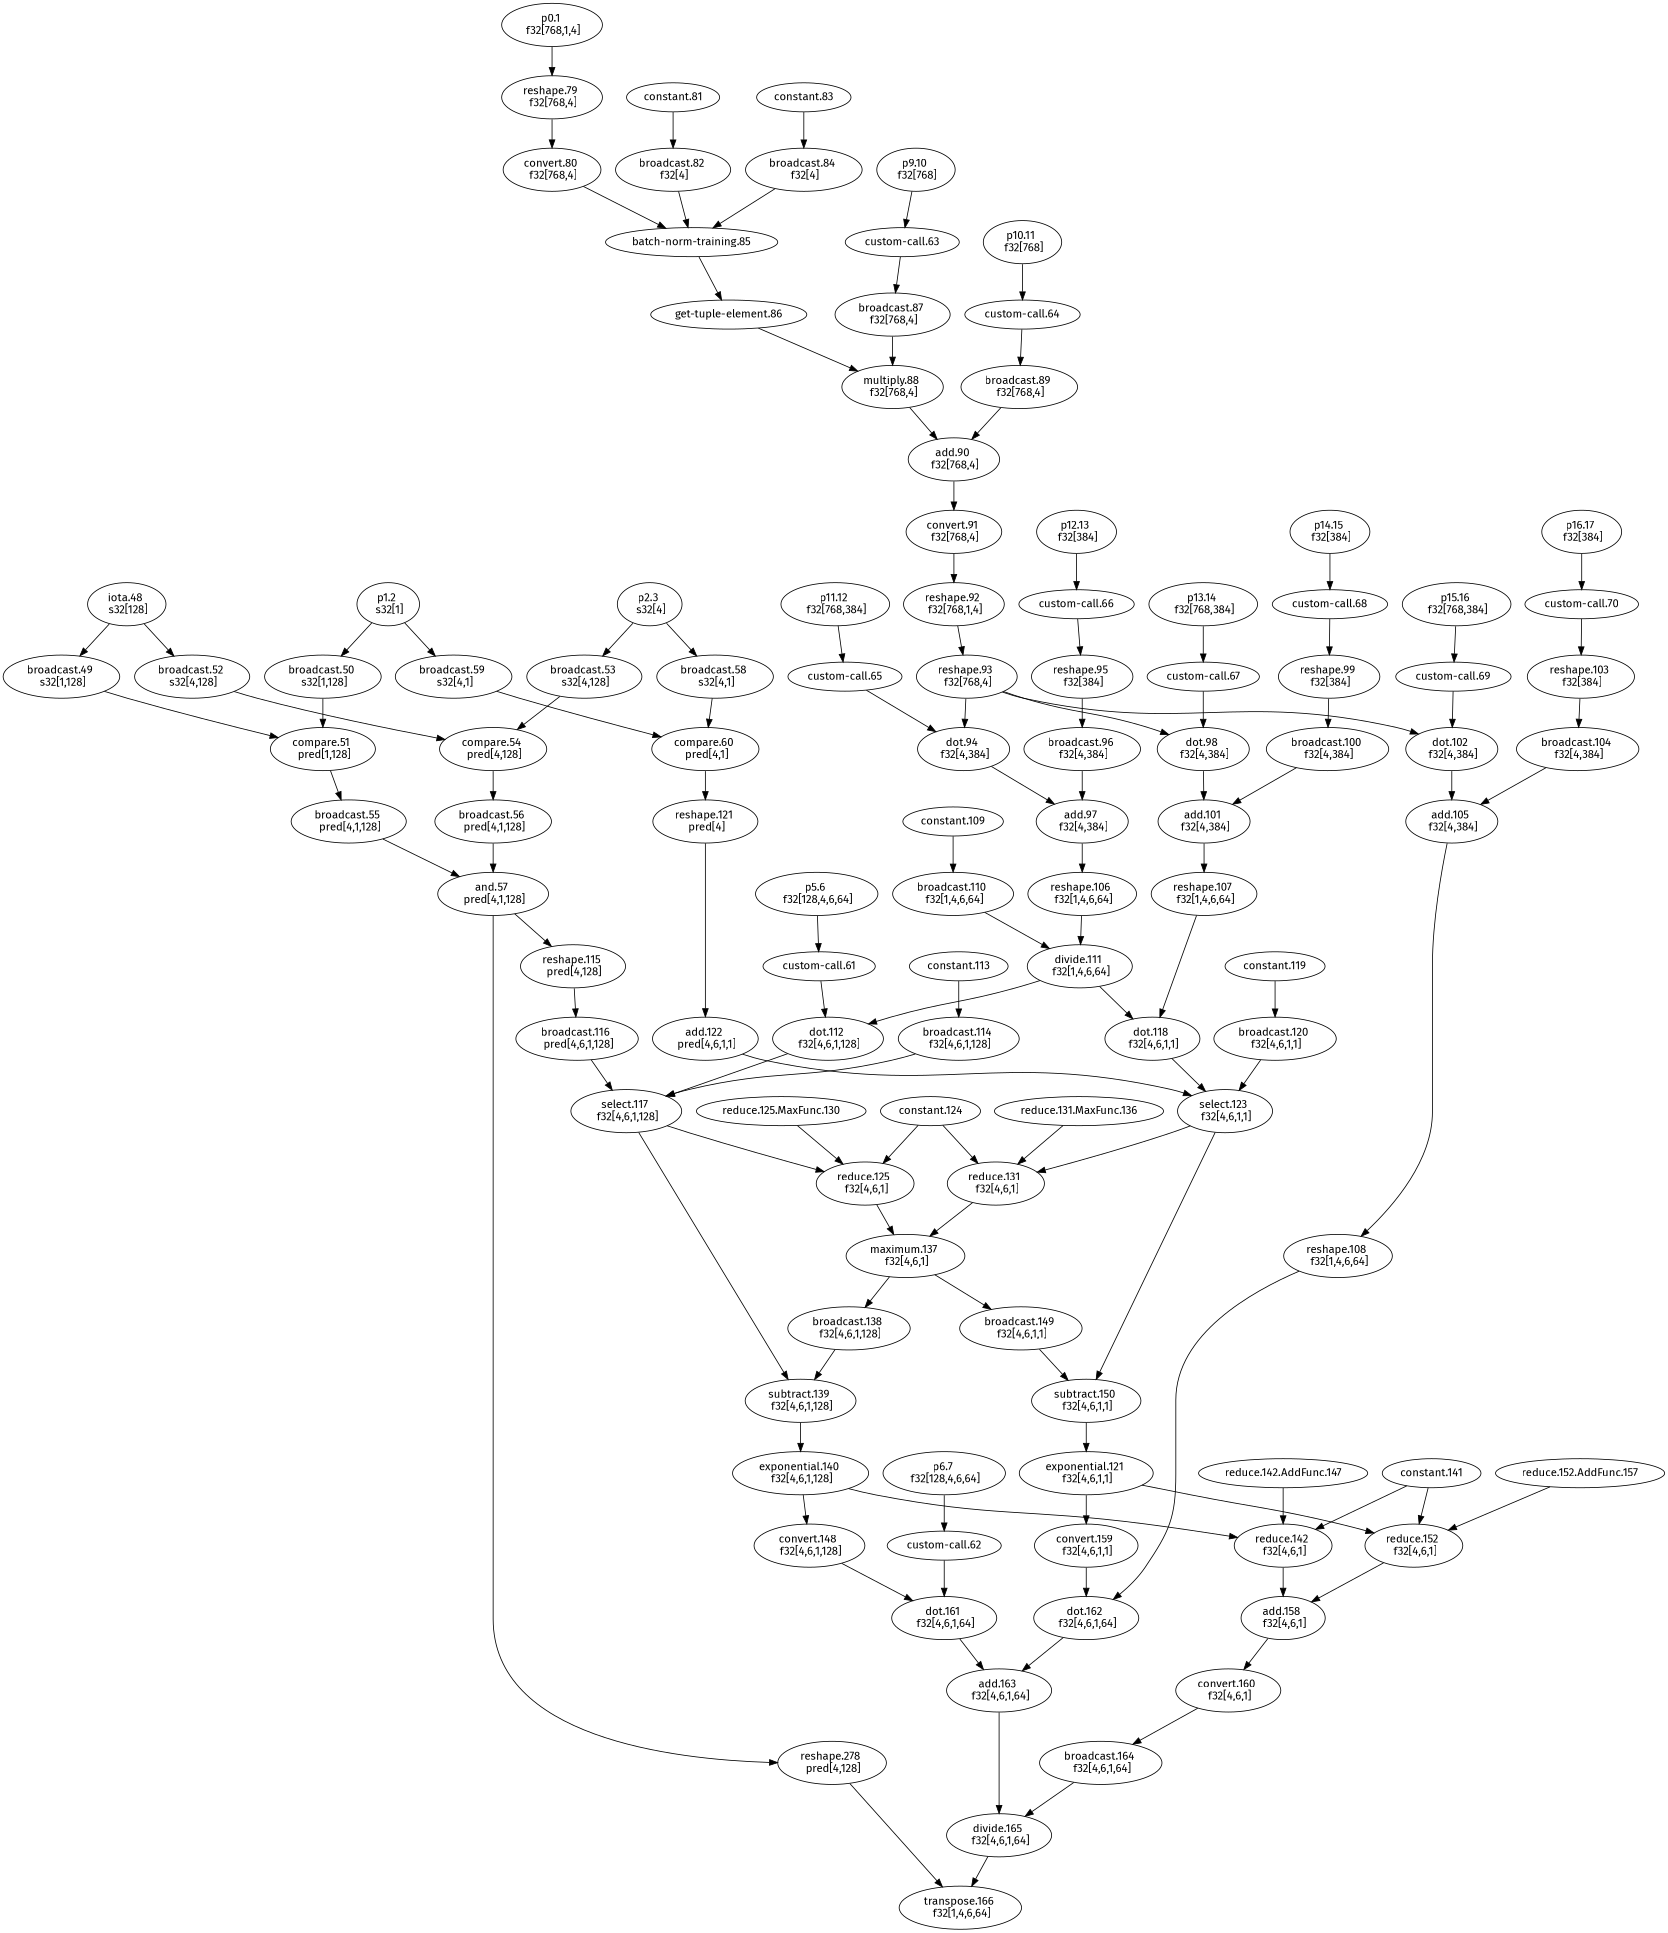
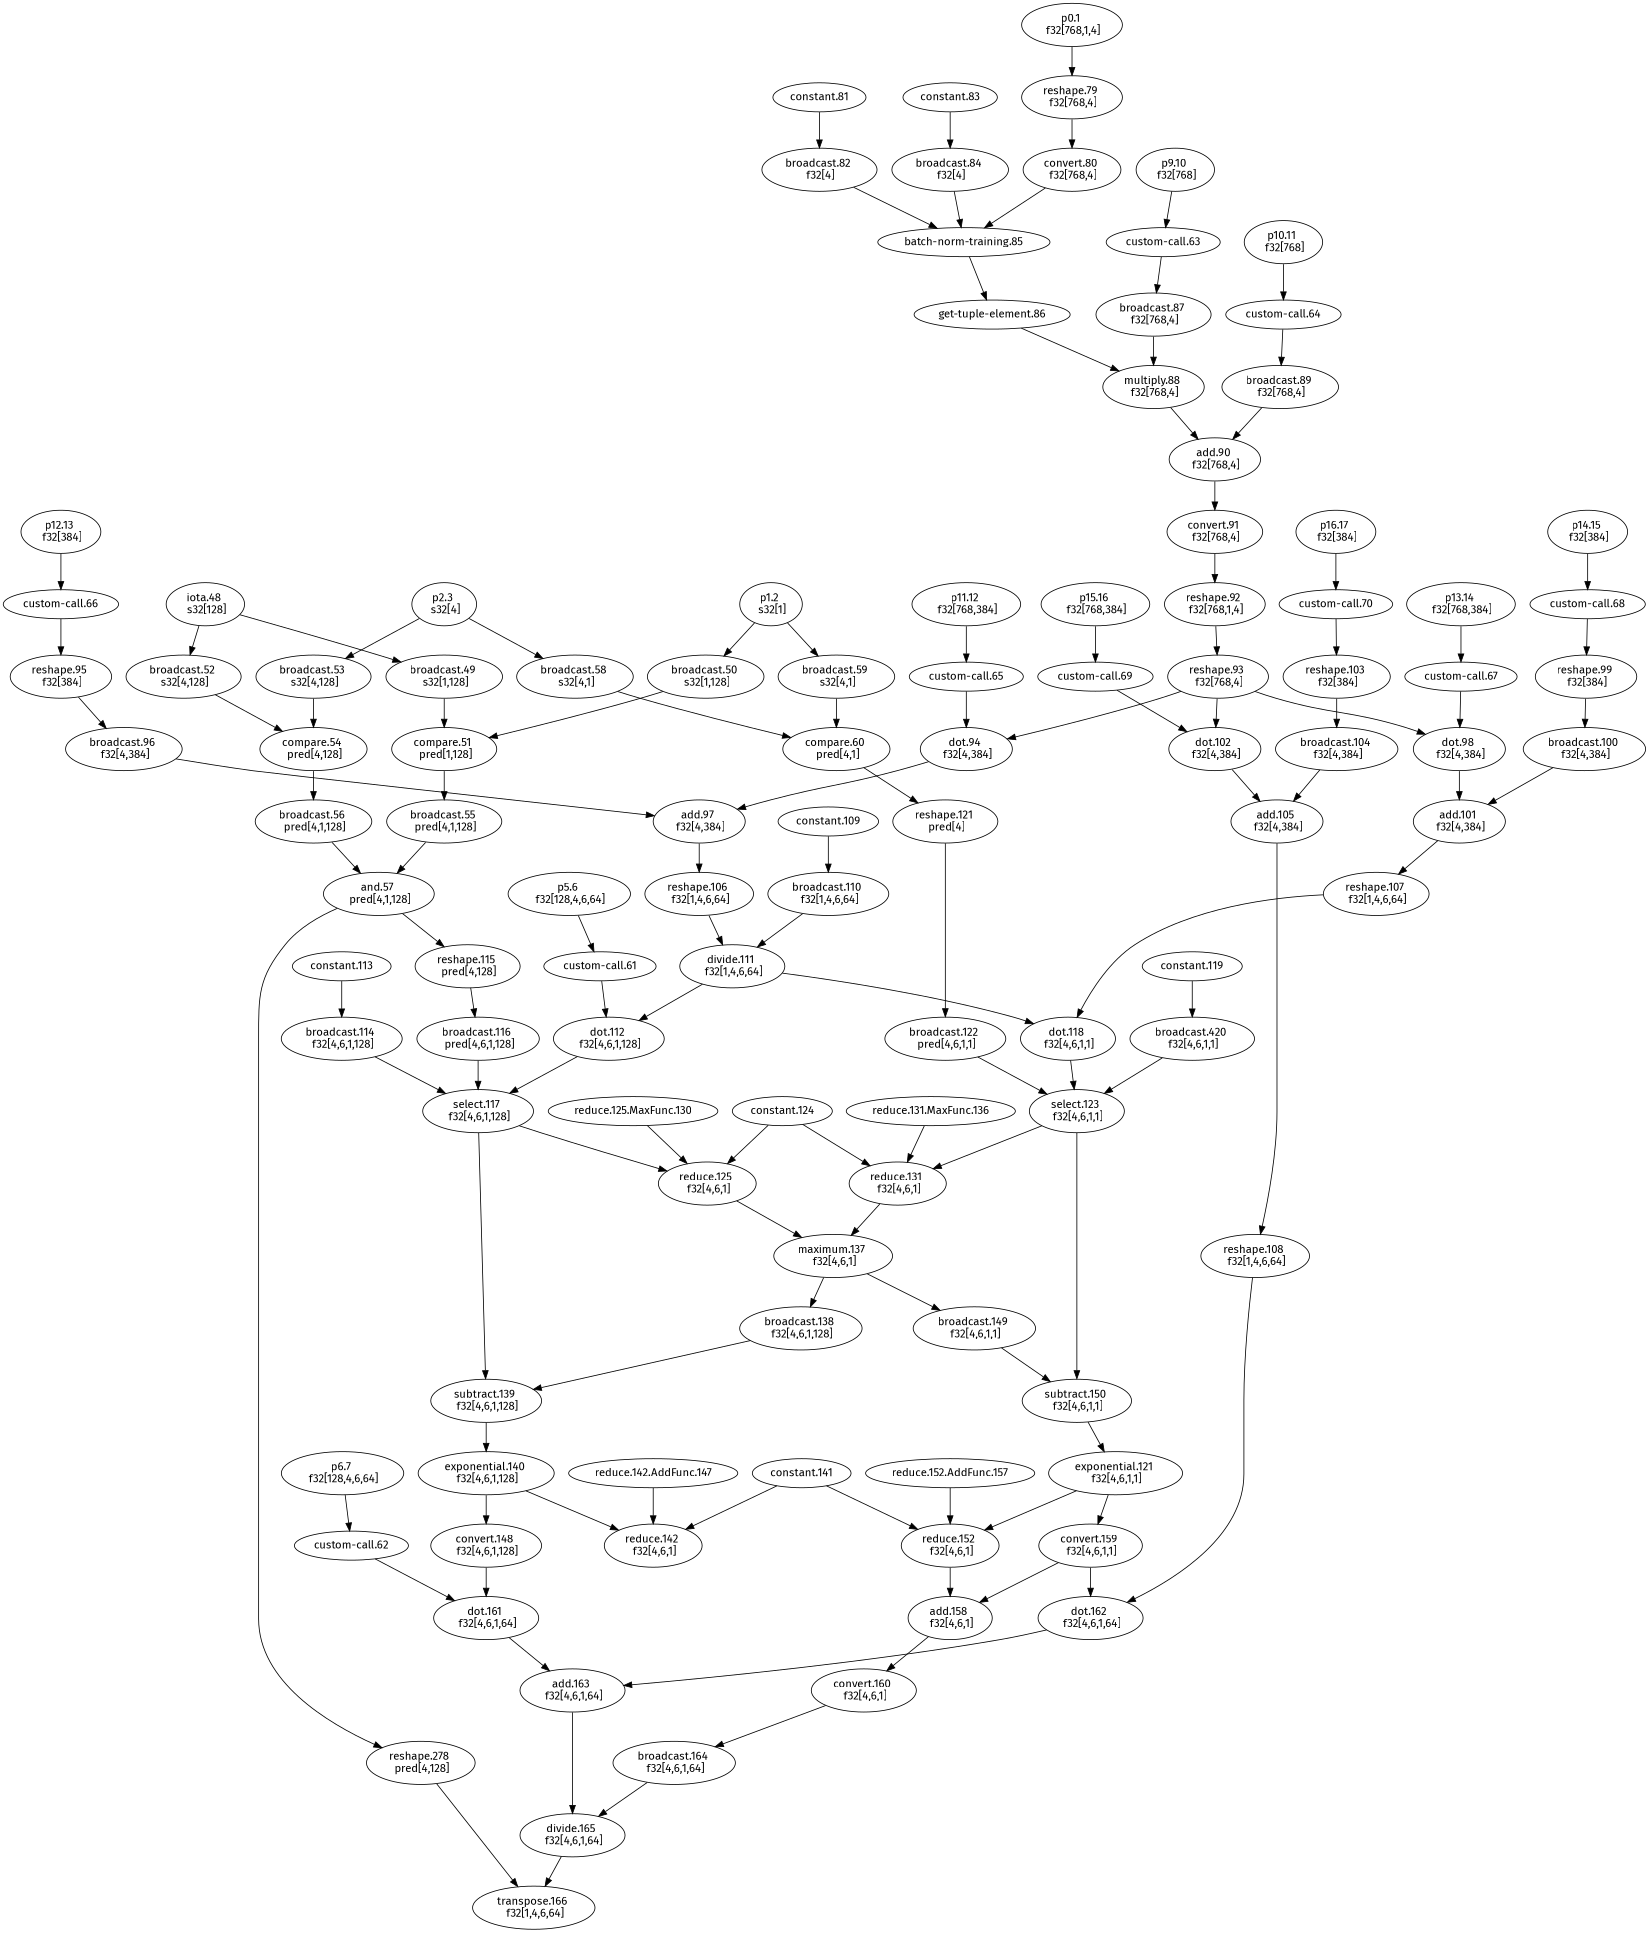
(705, 1039) -> (945, 1039)
(1275, 1039) -> (1192, 1039)
(1283, 1578) -> (1023, 1581)
